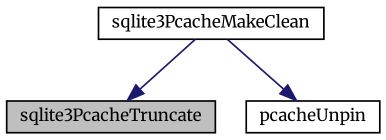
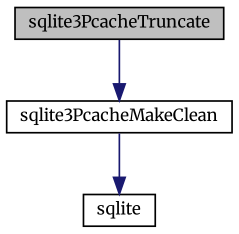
(168, 64) -> (119, 62)
(313, 117) -> (119, 210)
